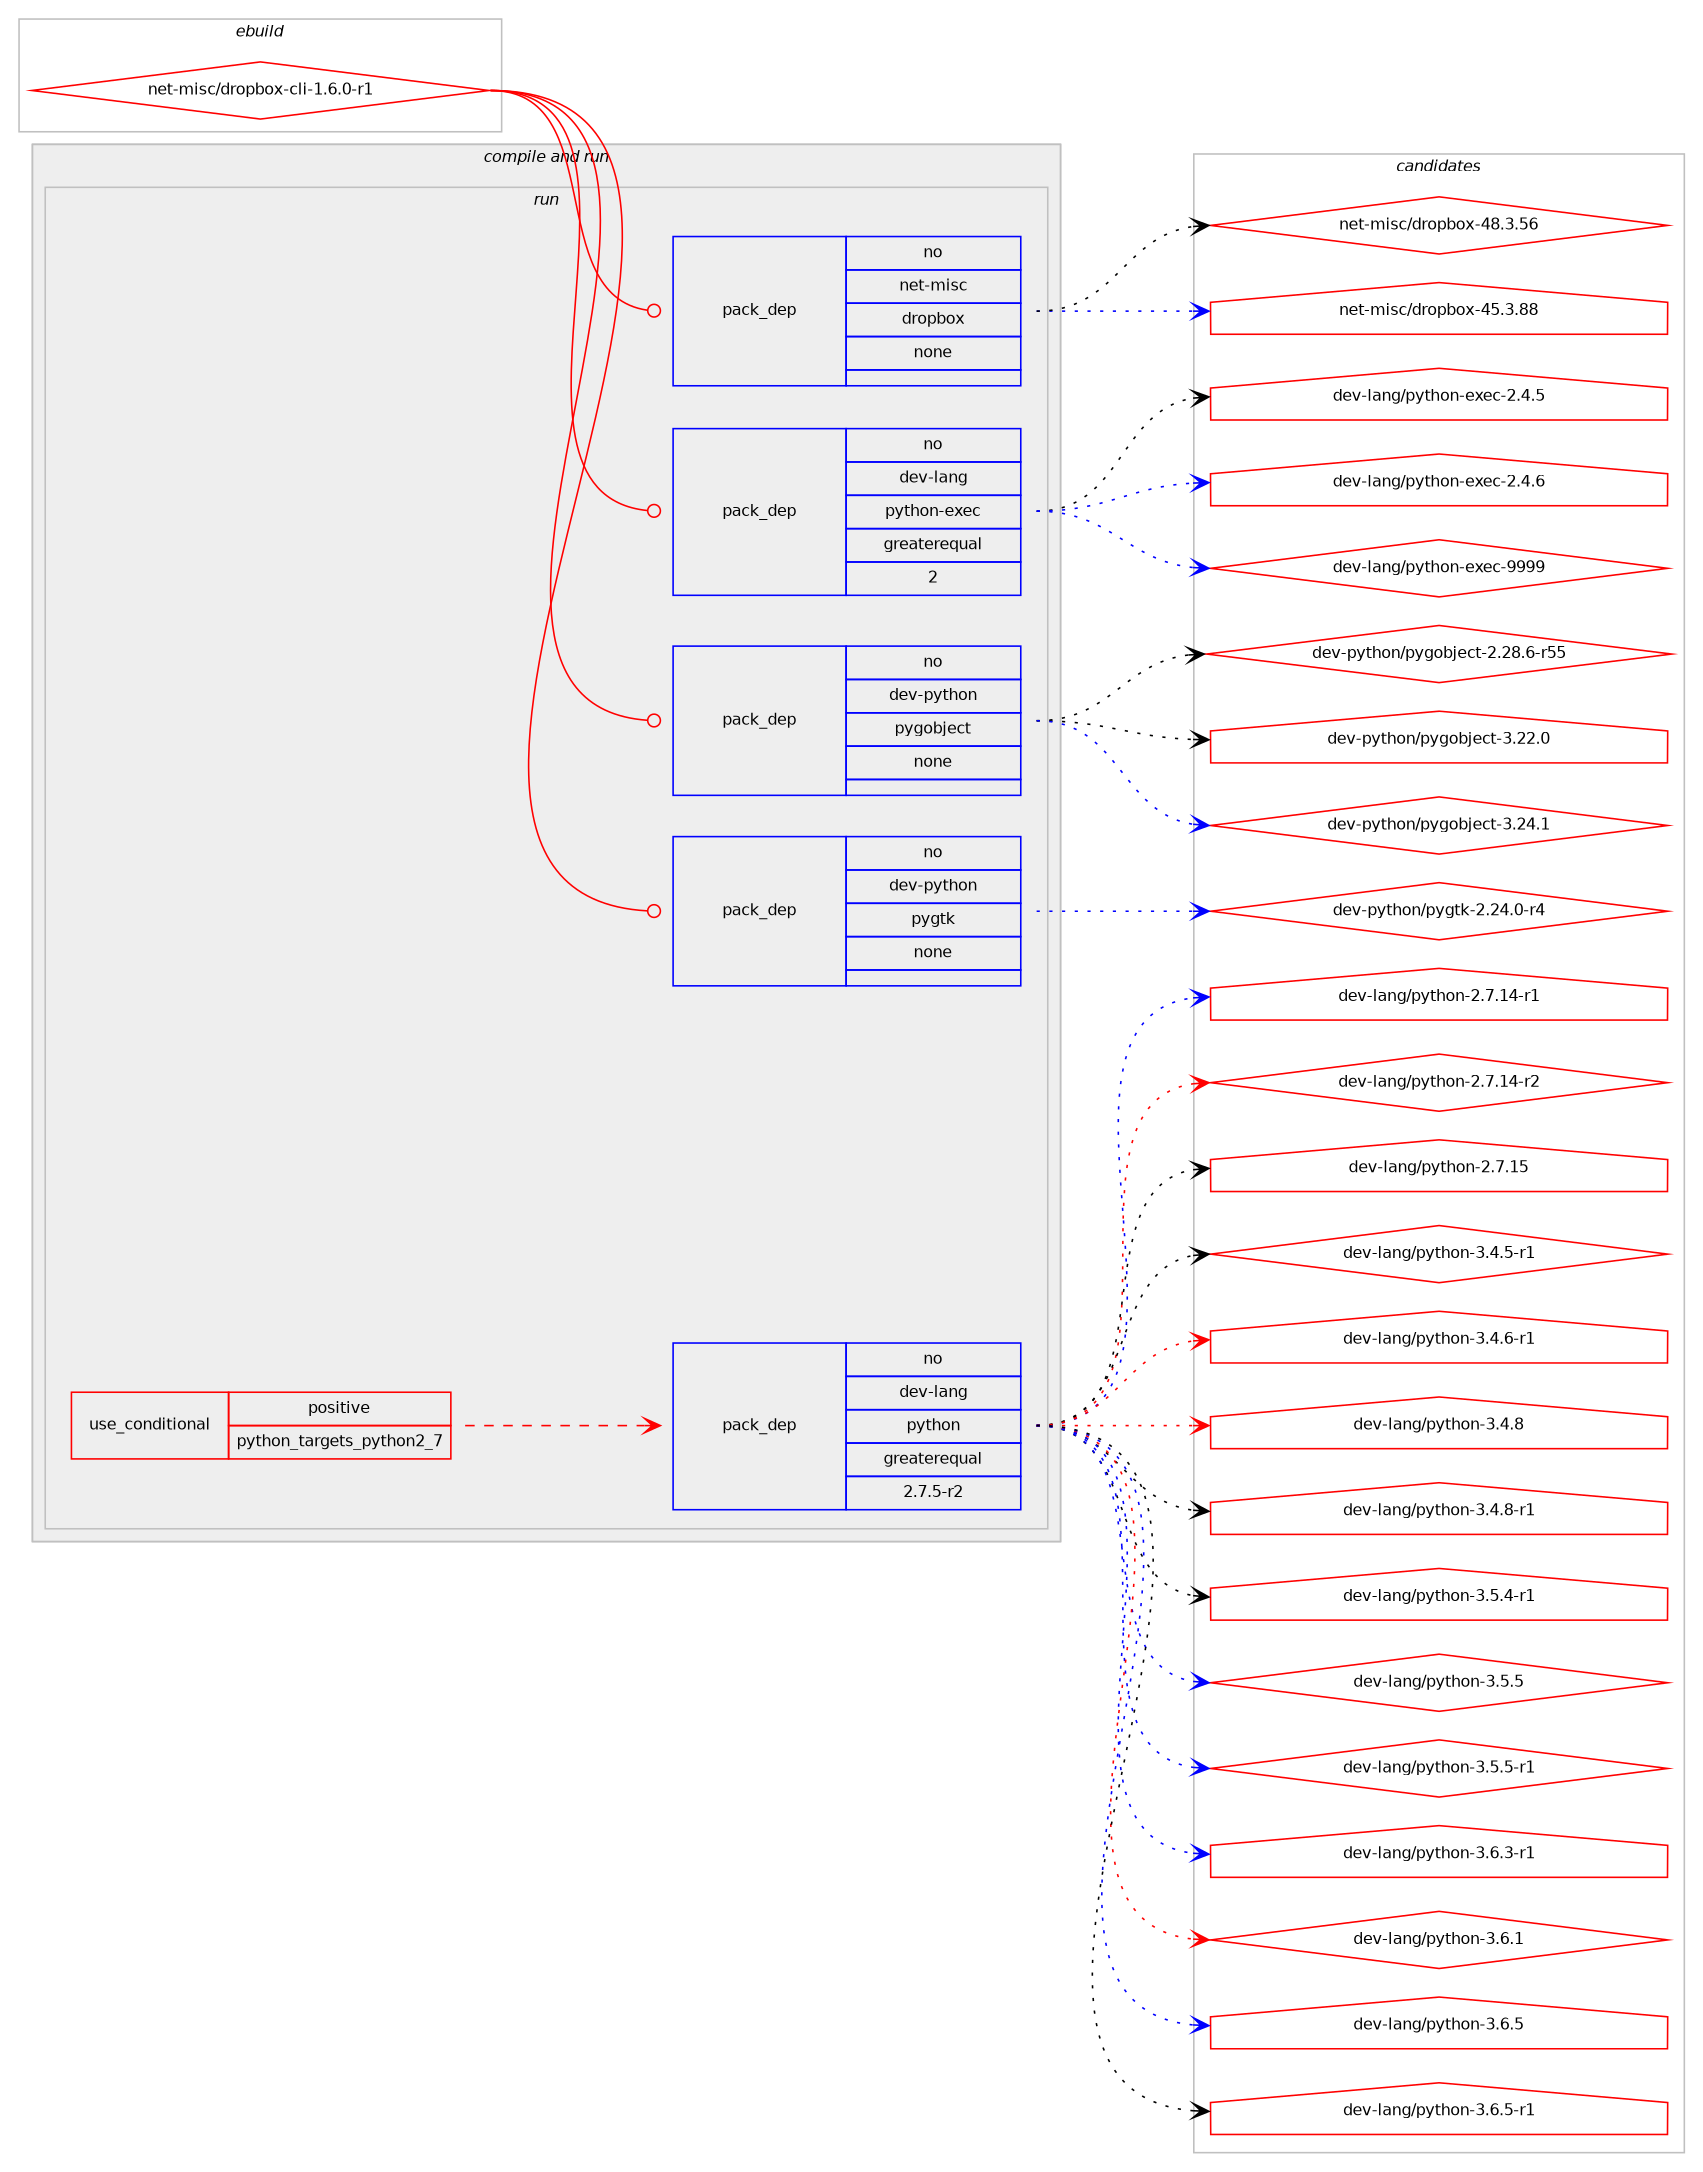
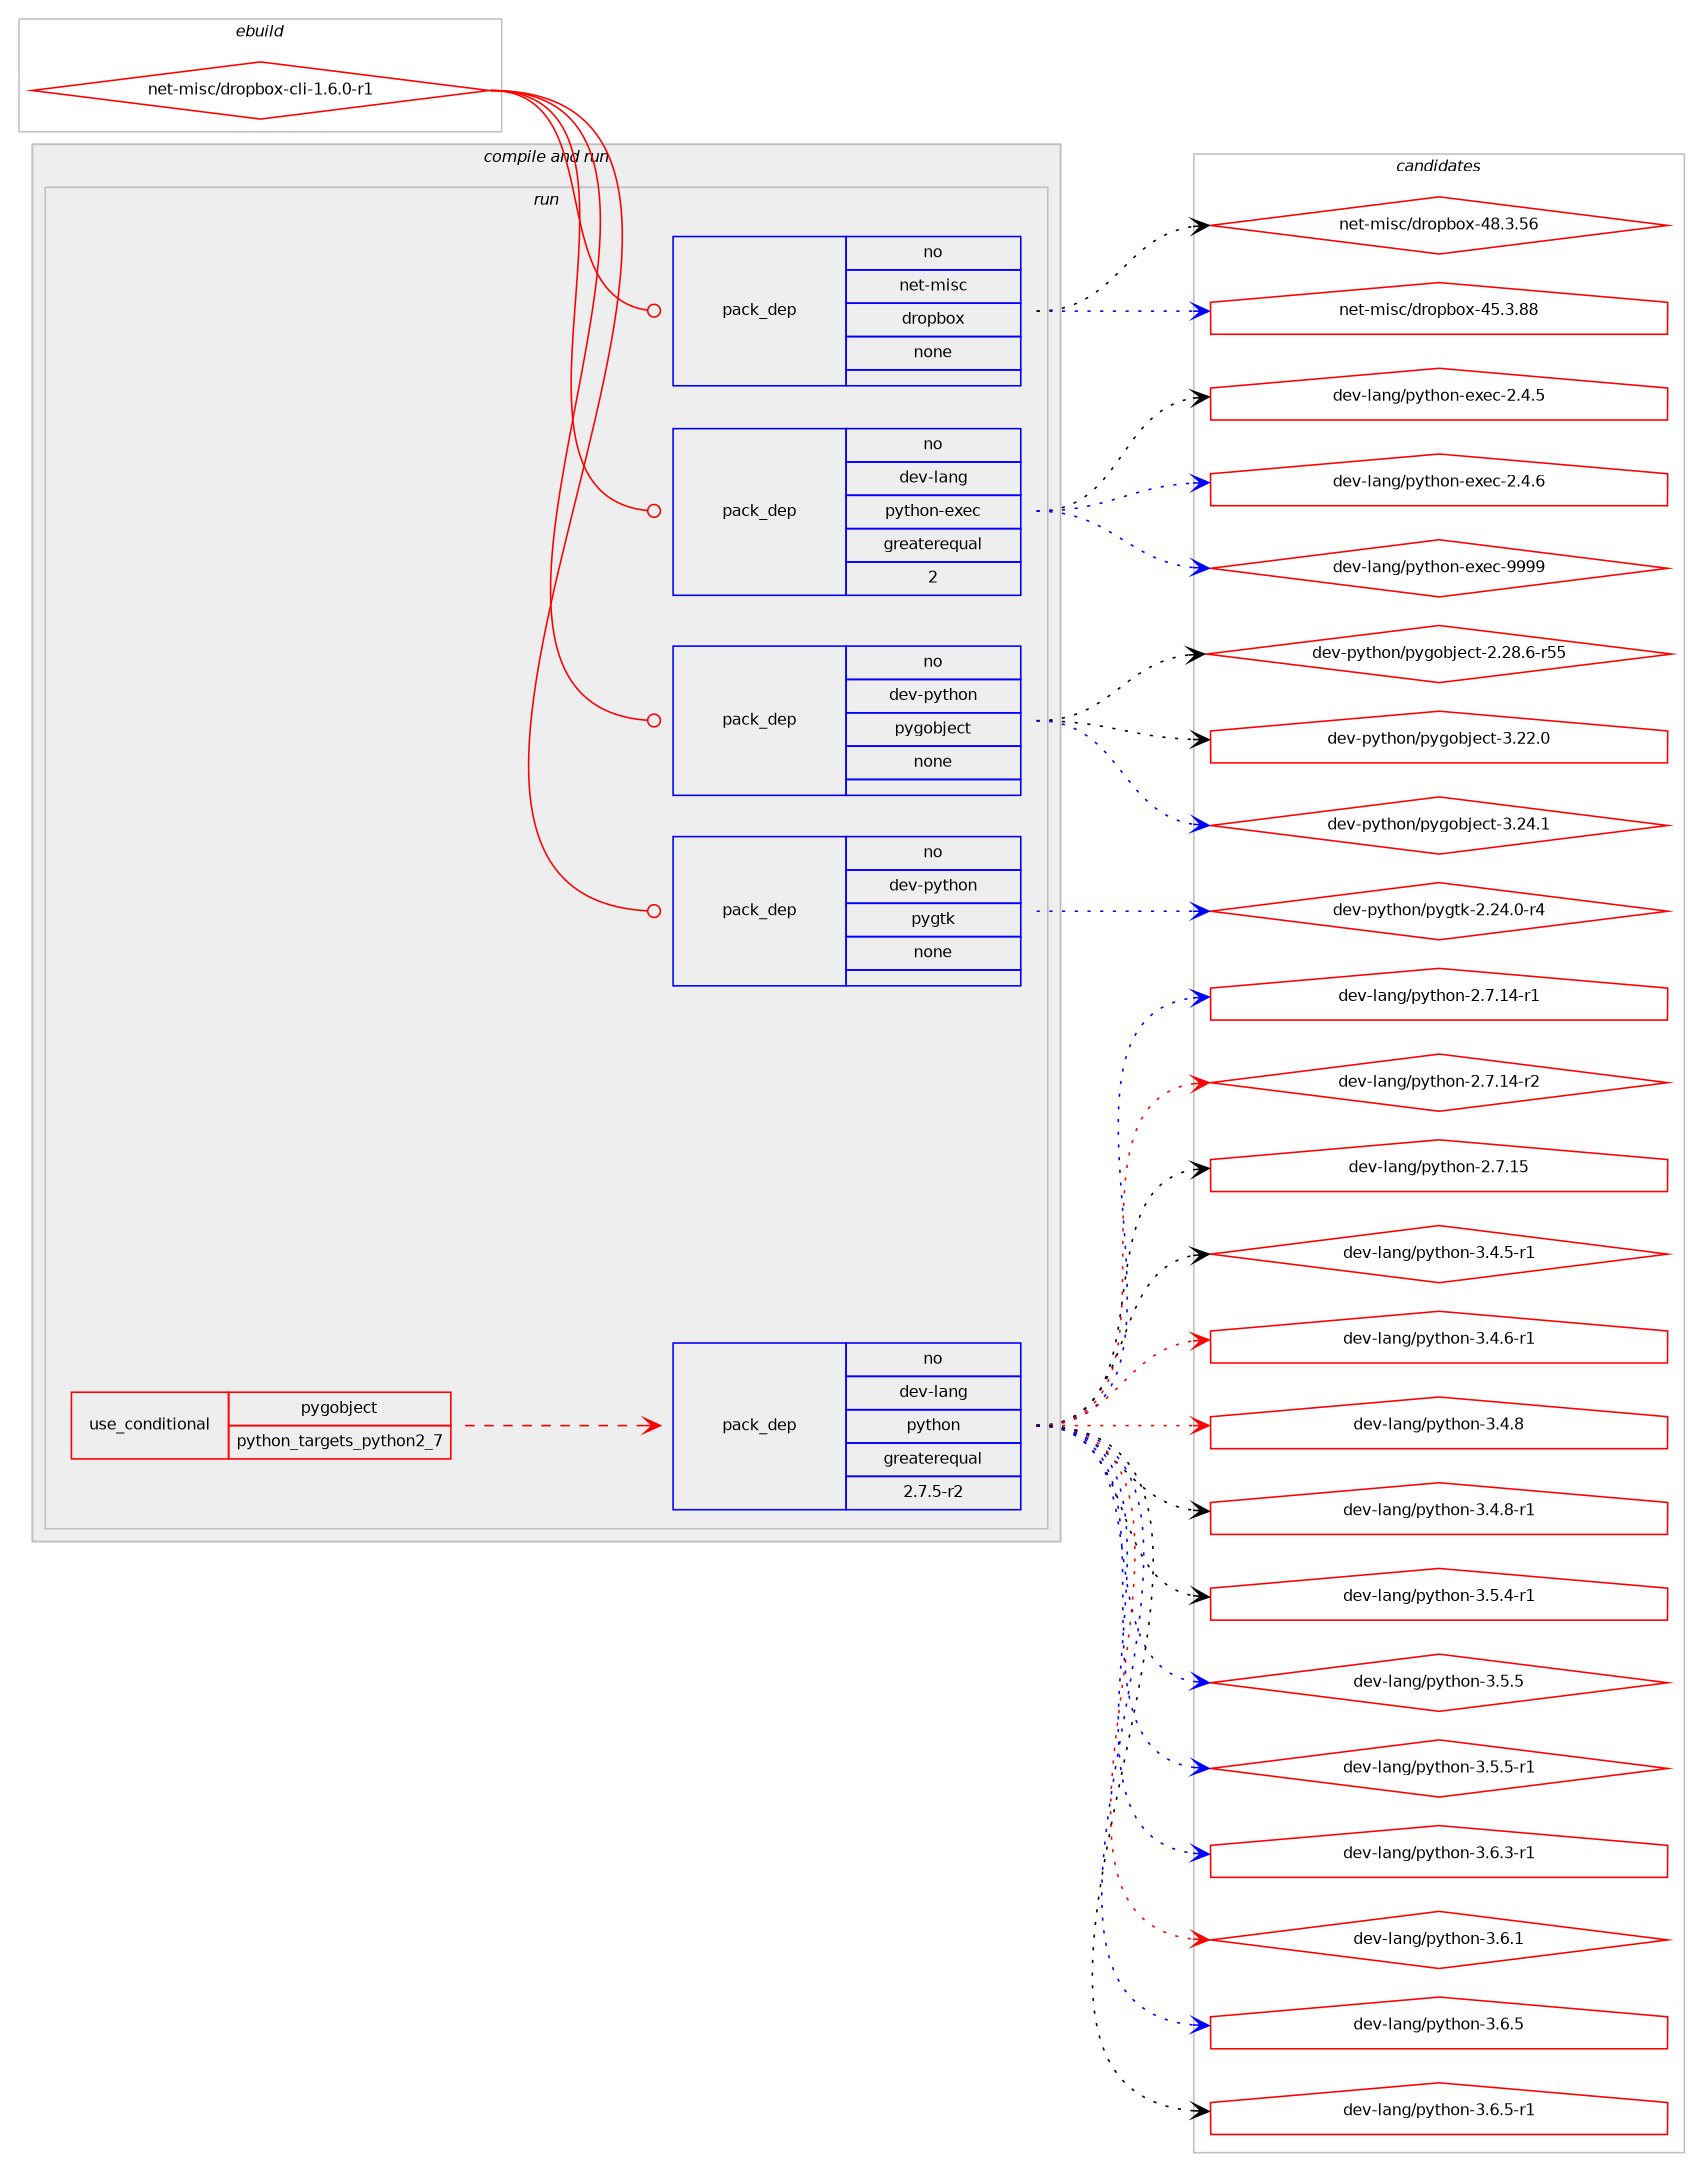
(340, 1408) -> (340, 1408)
